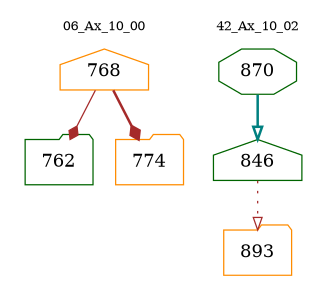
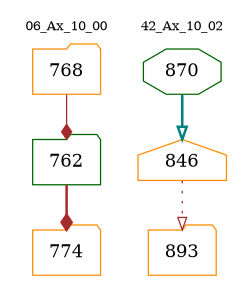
(104, 72) -> (67, 72)
(122, 108) -> (67, 200)
(258, 162) -> (182, 162)
